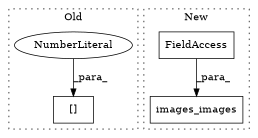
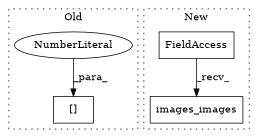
(213, 78) -> (213, 78)
